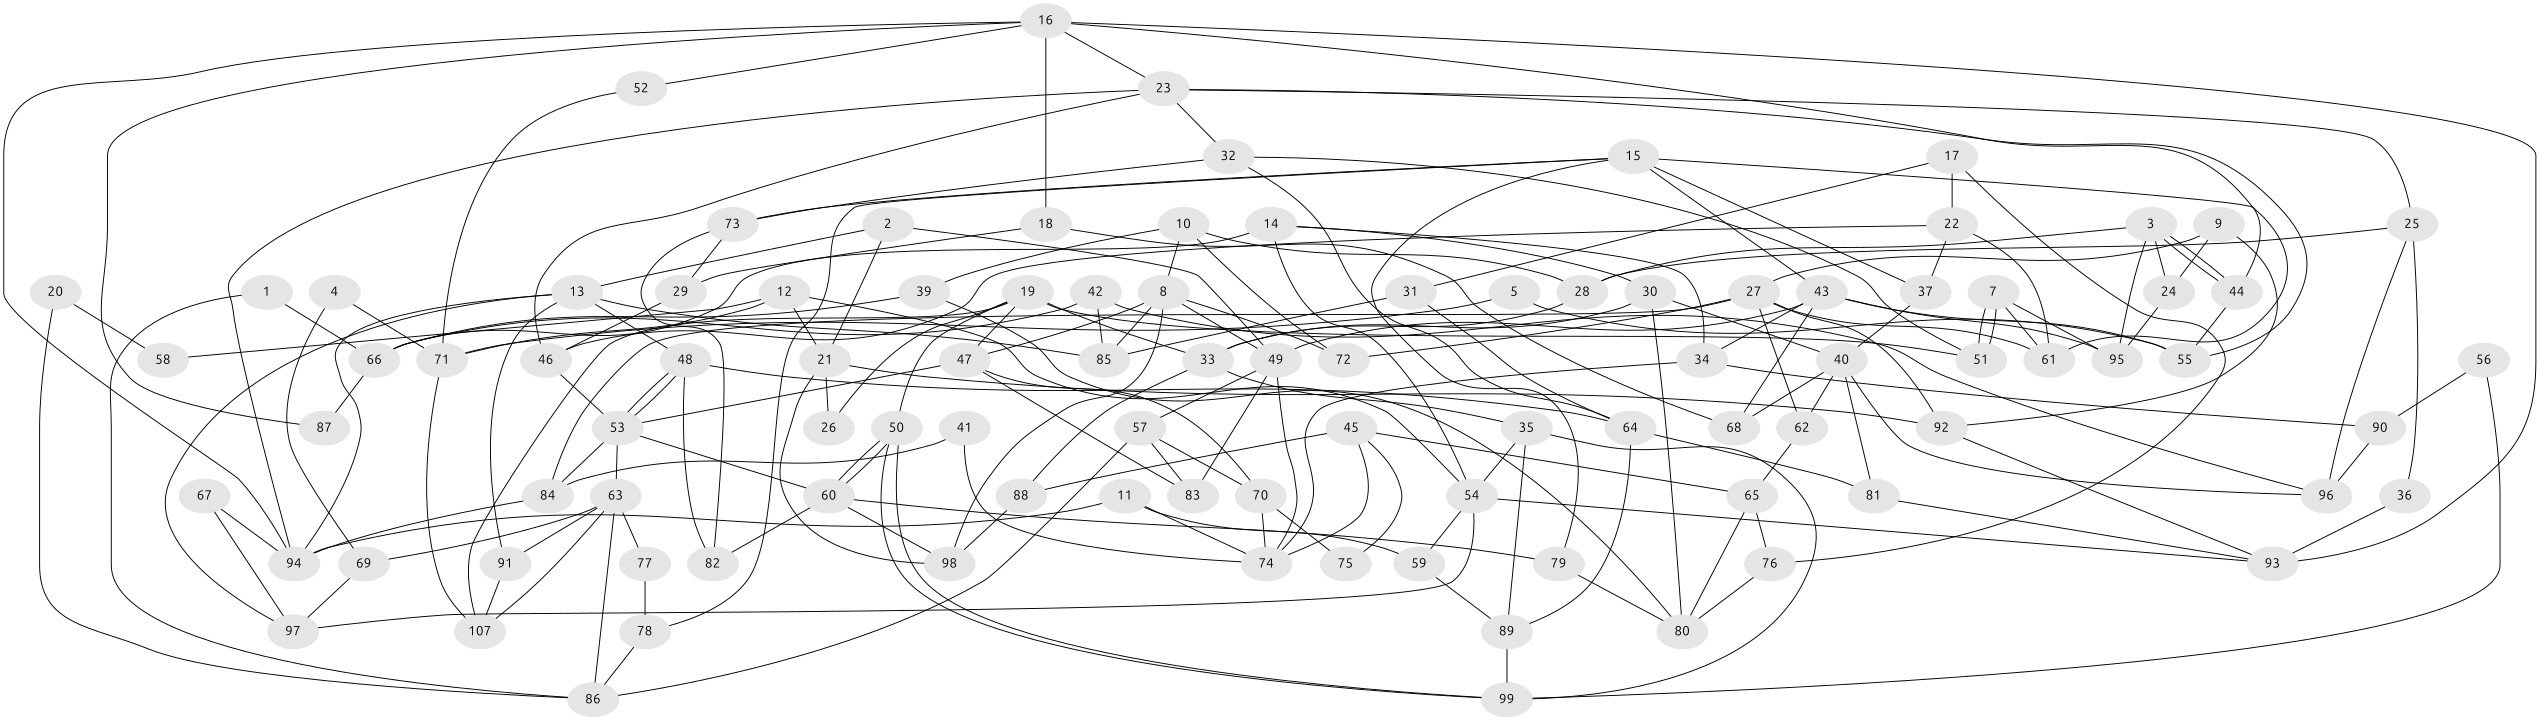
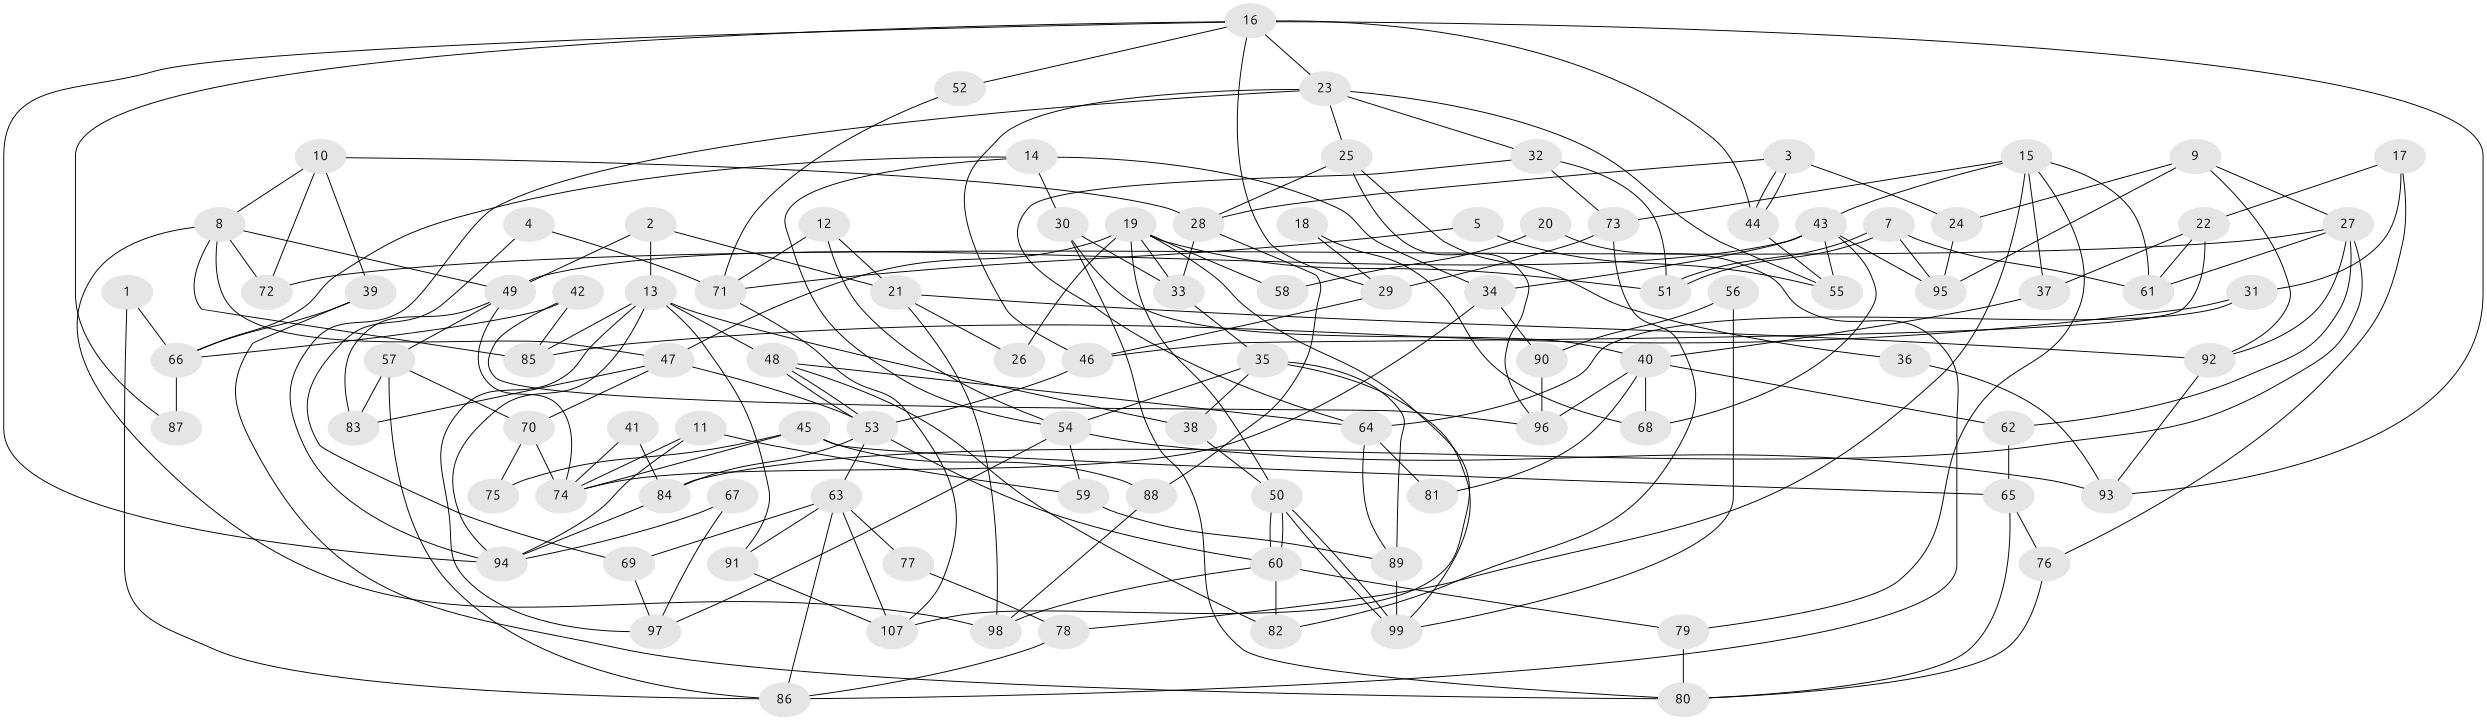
(1046, 123) -> (1246, 194)
(2131, 292) -> (2063, 227)
(389, 339) -> (1223, 266)
(1102, 414) -> (1307, 357)
none -> (1191, 428)
(2073, 530) -> none
